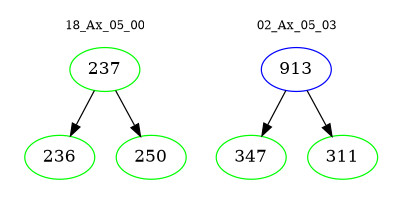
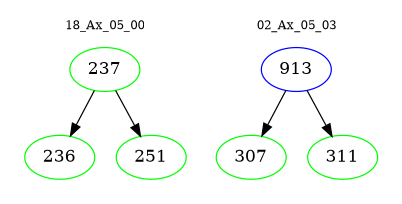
(151, 157) -> (151, 157)
(251, 157) -> (251, 157)
